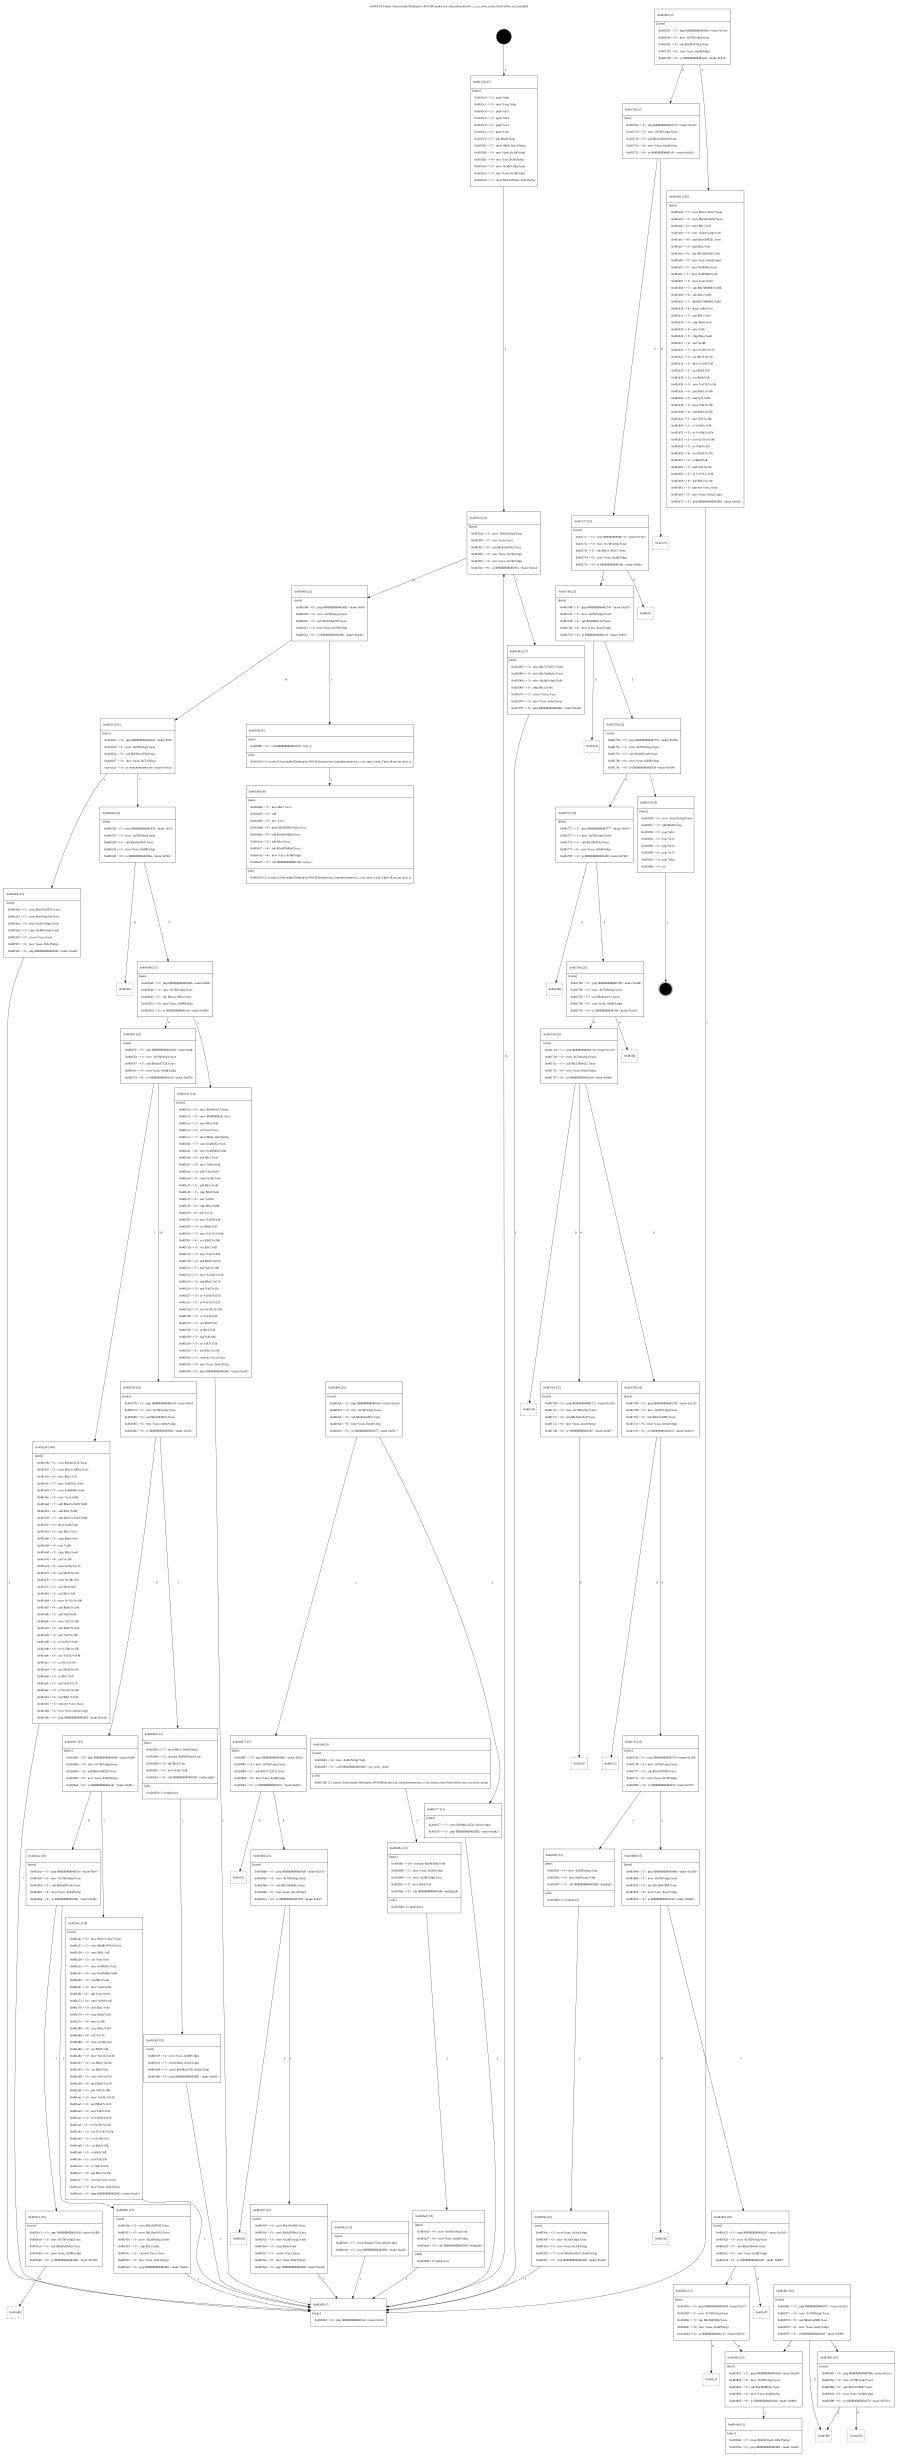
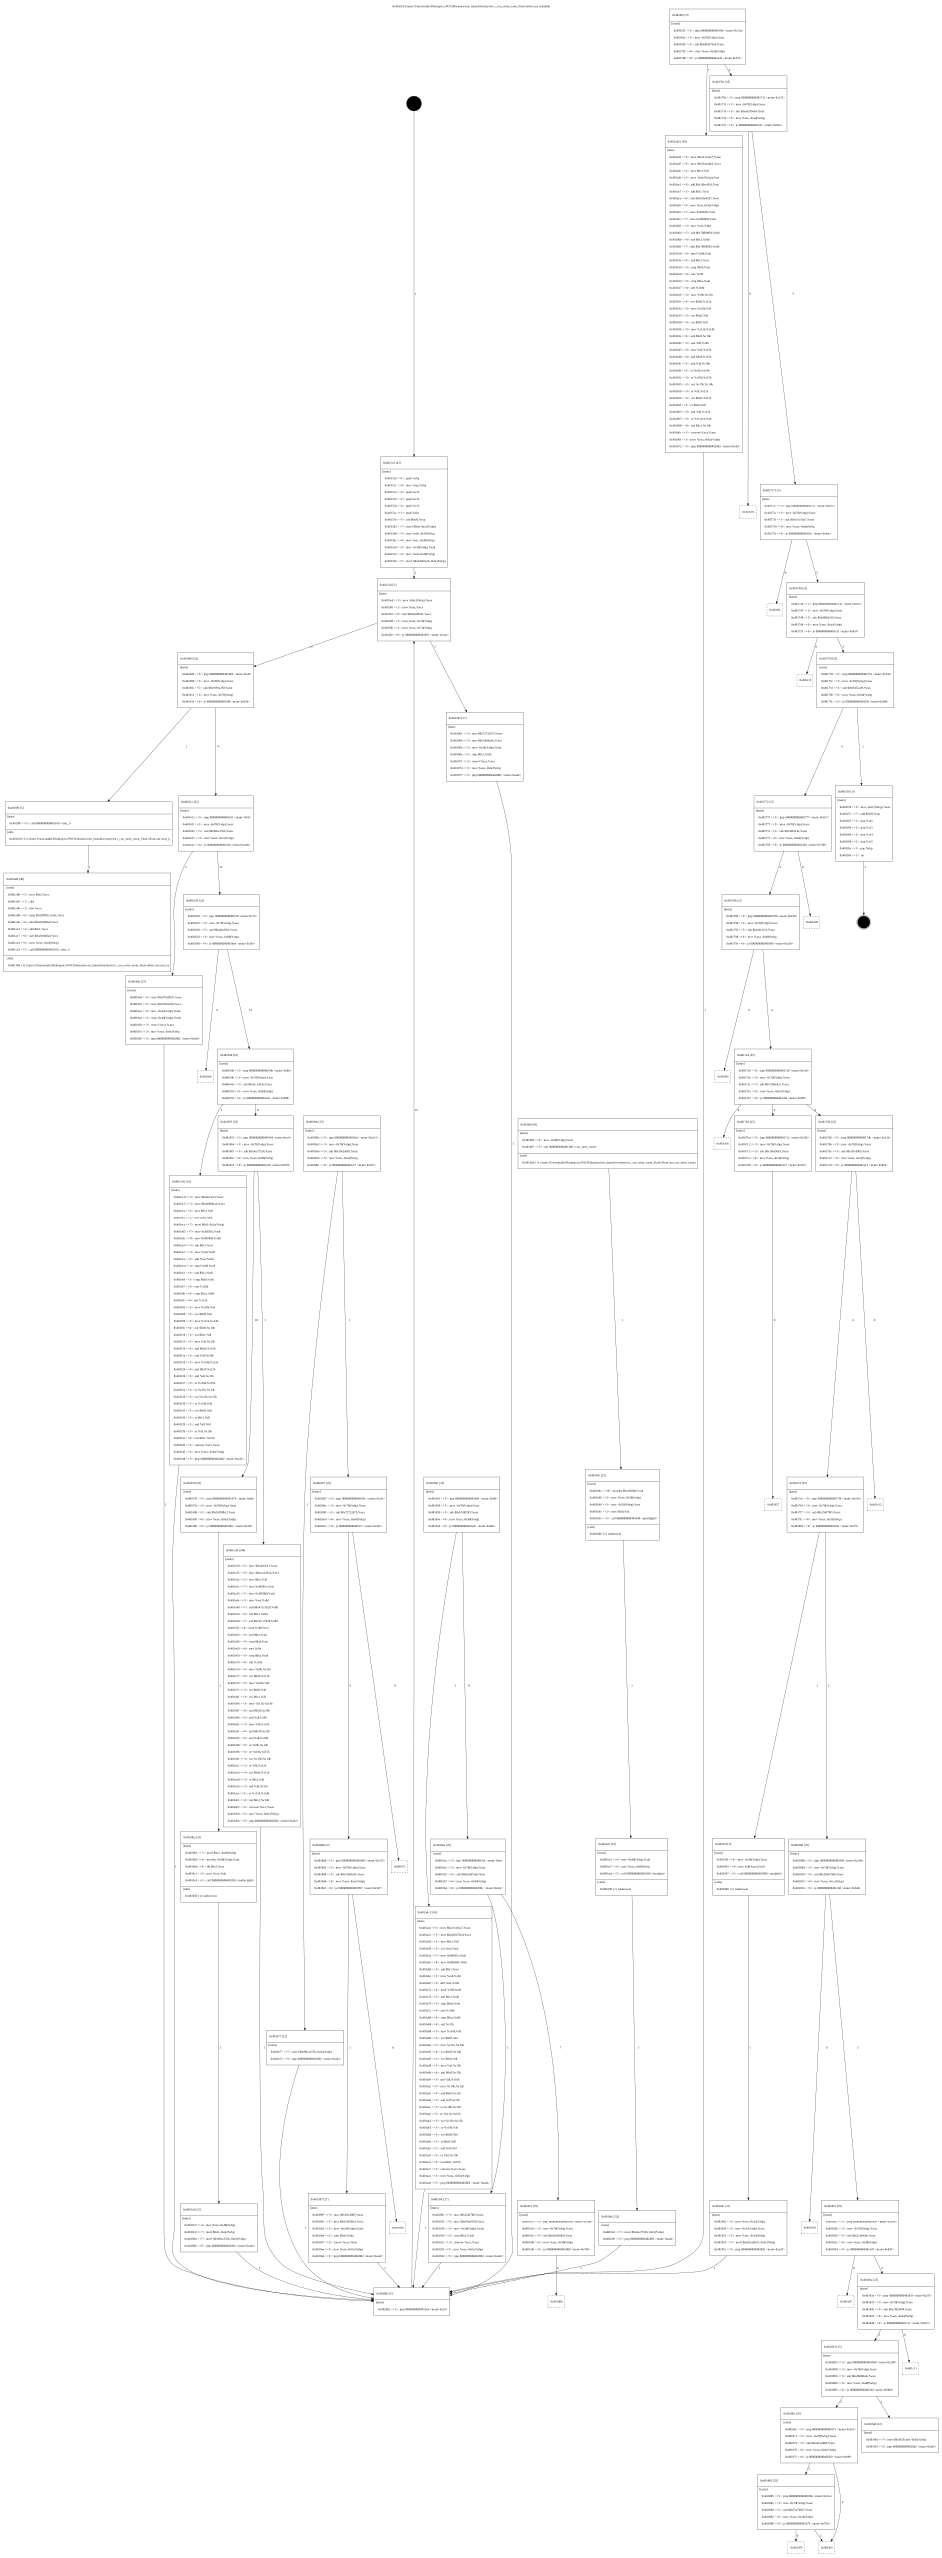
(137, 1586) -> none
(397, 2283) -> (635, 2052)
(789, 2345) -> (840, 2401)
